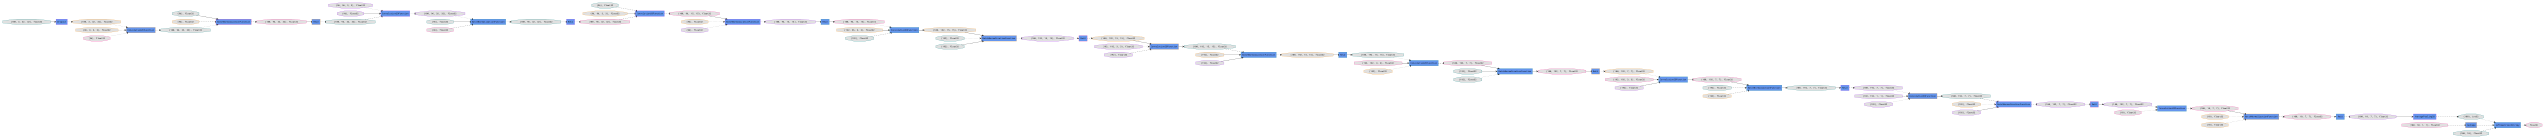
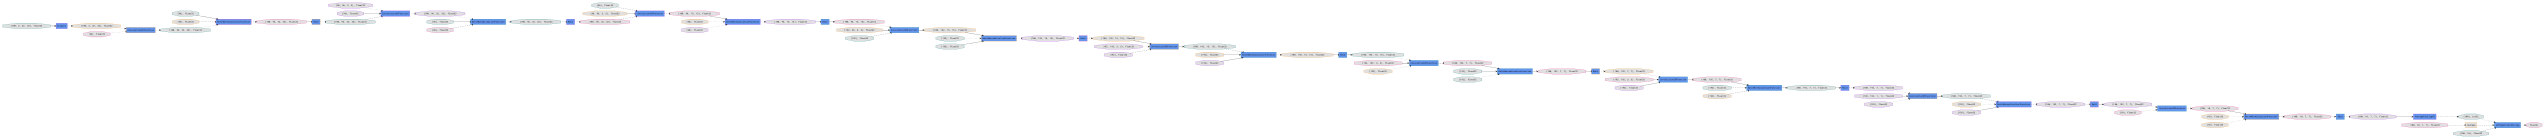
(97, 30) -> none
(2471, 125) -> (2471, 125)
